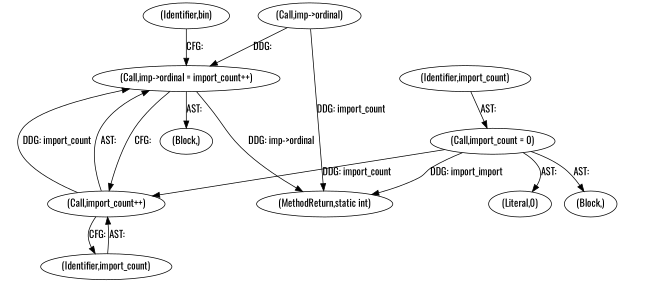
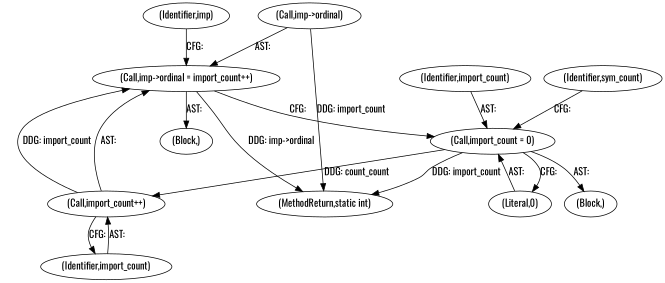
(186, 16) -> (186, 16)
(264, 47) -> (264, 47)
none -> (603, 79)
(132, 132) -> (314, 120)
(357, 173) -> (357, 173)
(467, 173) -> (467, 173)
(550, 173) -> (550, 173)
none -> (508, 176)
